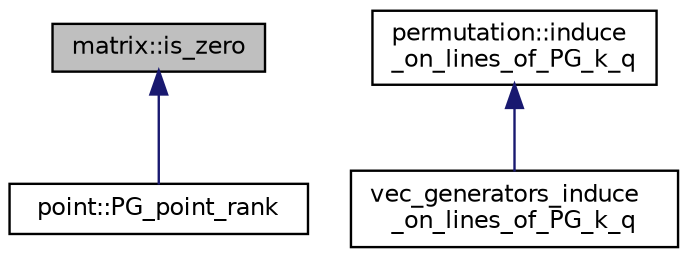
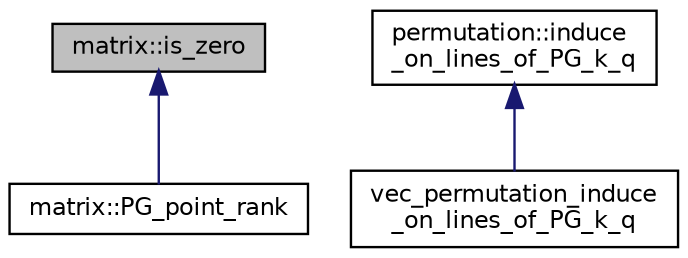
(159, 209) -> (159, 209)
(515, 209) -> (515, 209)
